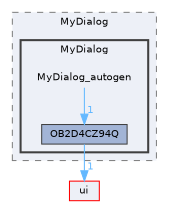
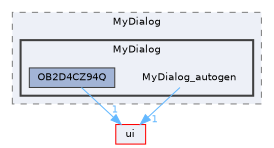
(84, 101) -> (164, 102)
